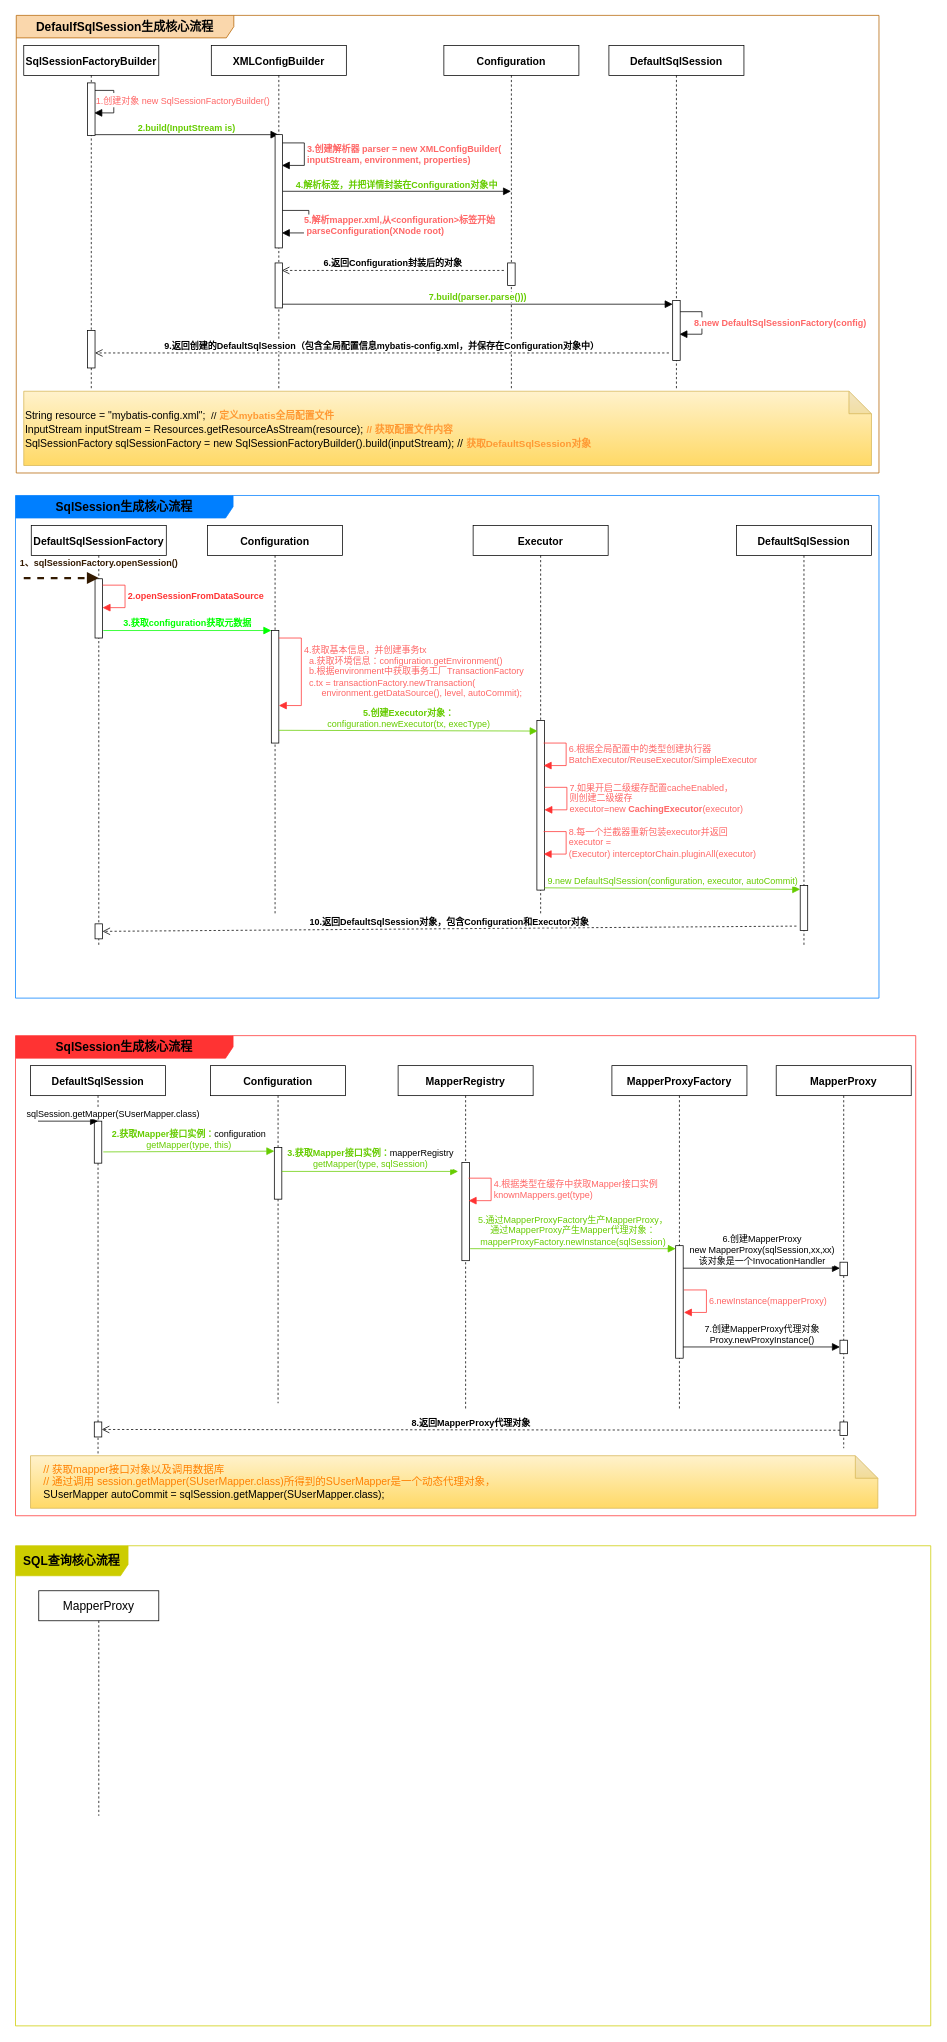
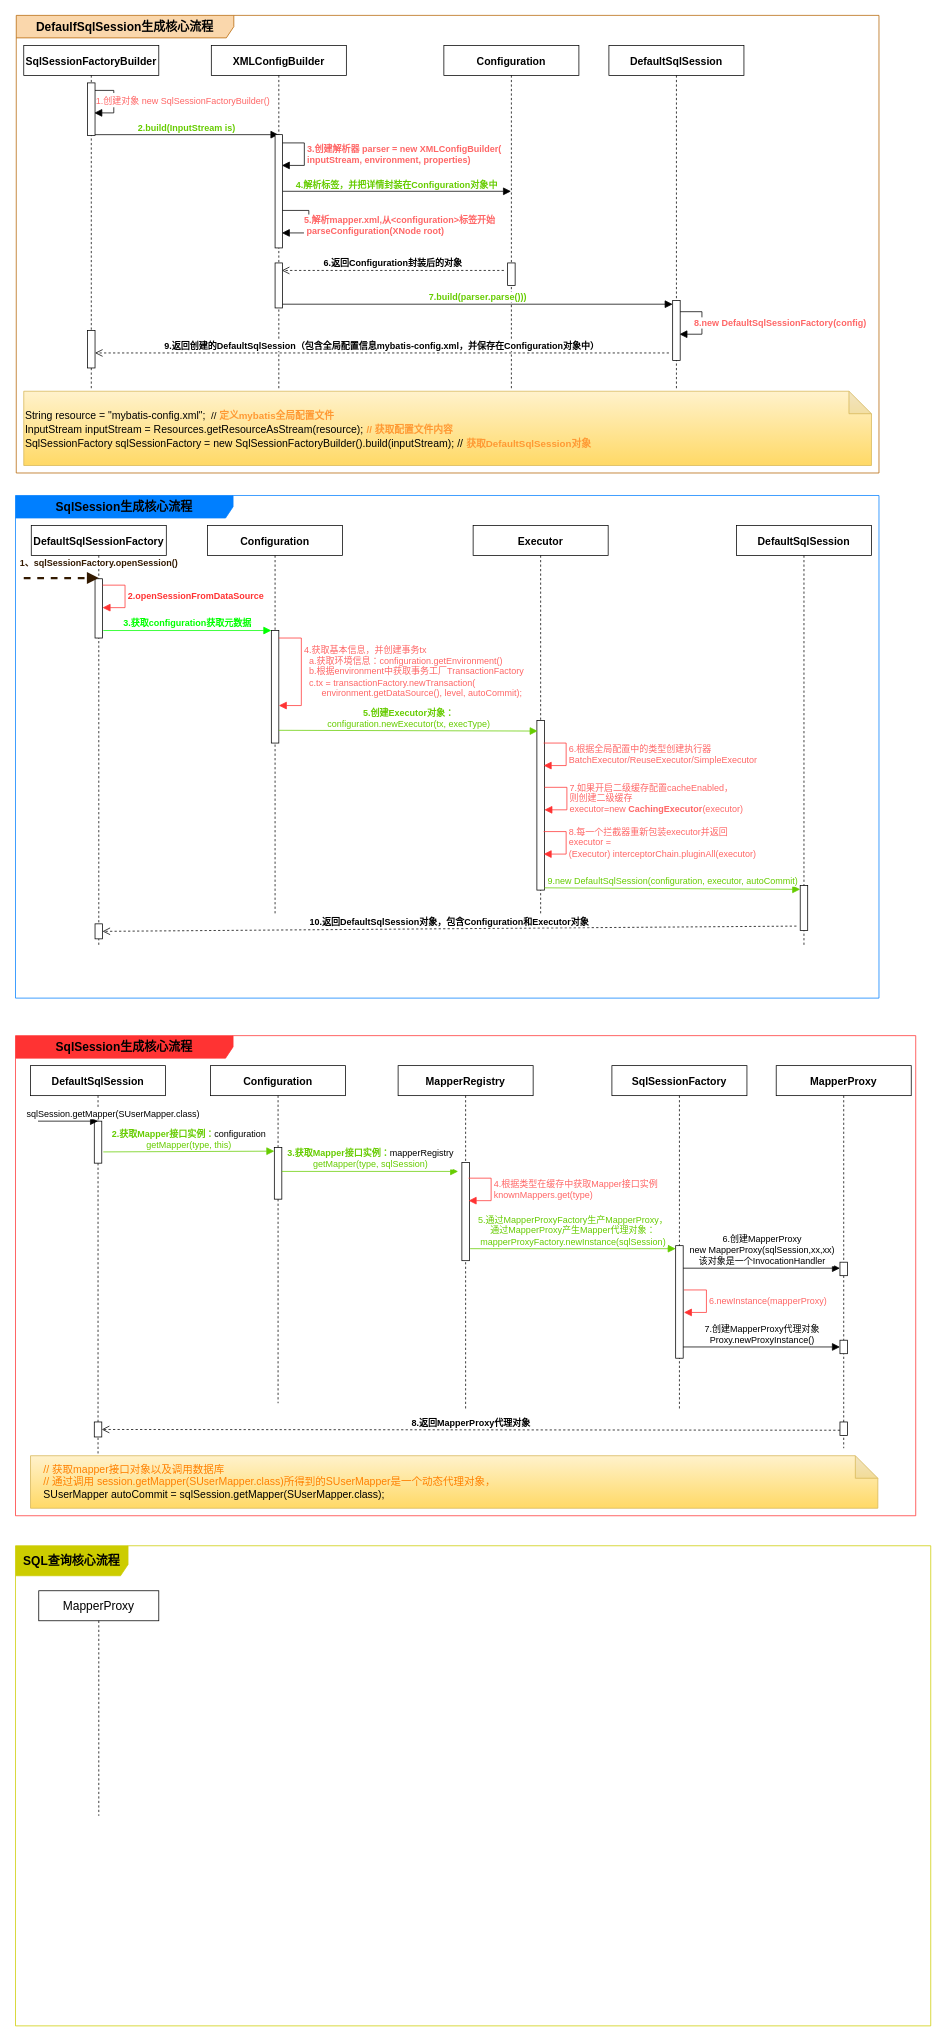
(679, 1080) -> (679, 1080)
